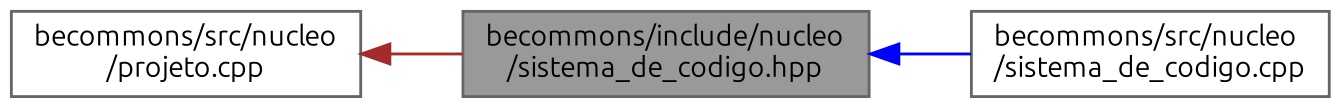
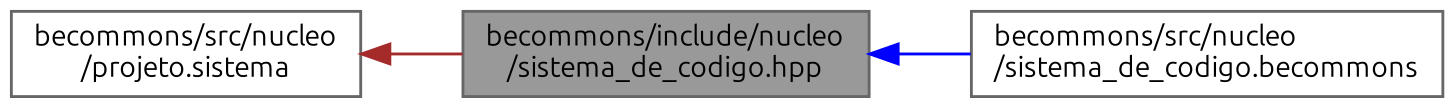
(186, 54) -> (186, 54)
(1150, 54) -> (1207, 54)
